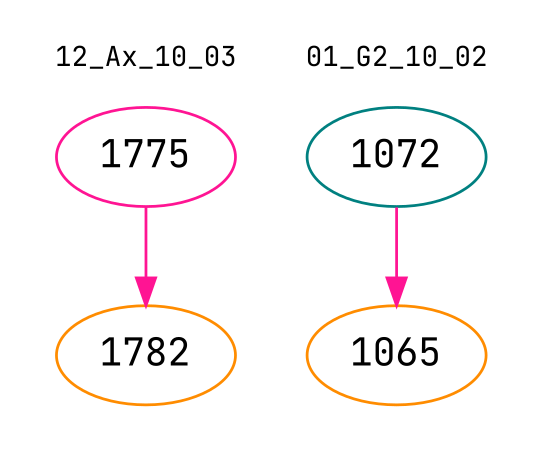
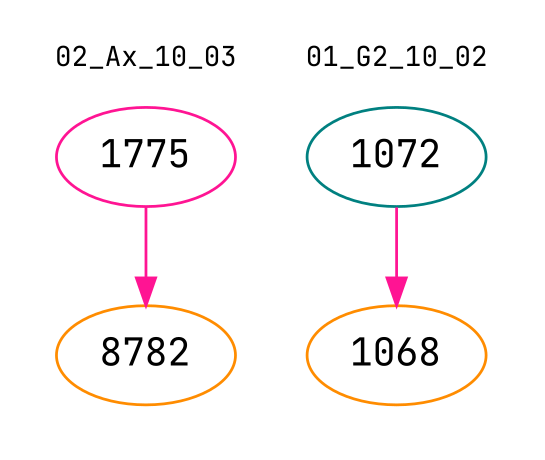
(147, 59) -> (147, 59)
(146, 355) -> (146, 355)
(397, 355) -> (397, 355)
